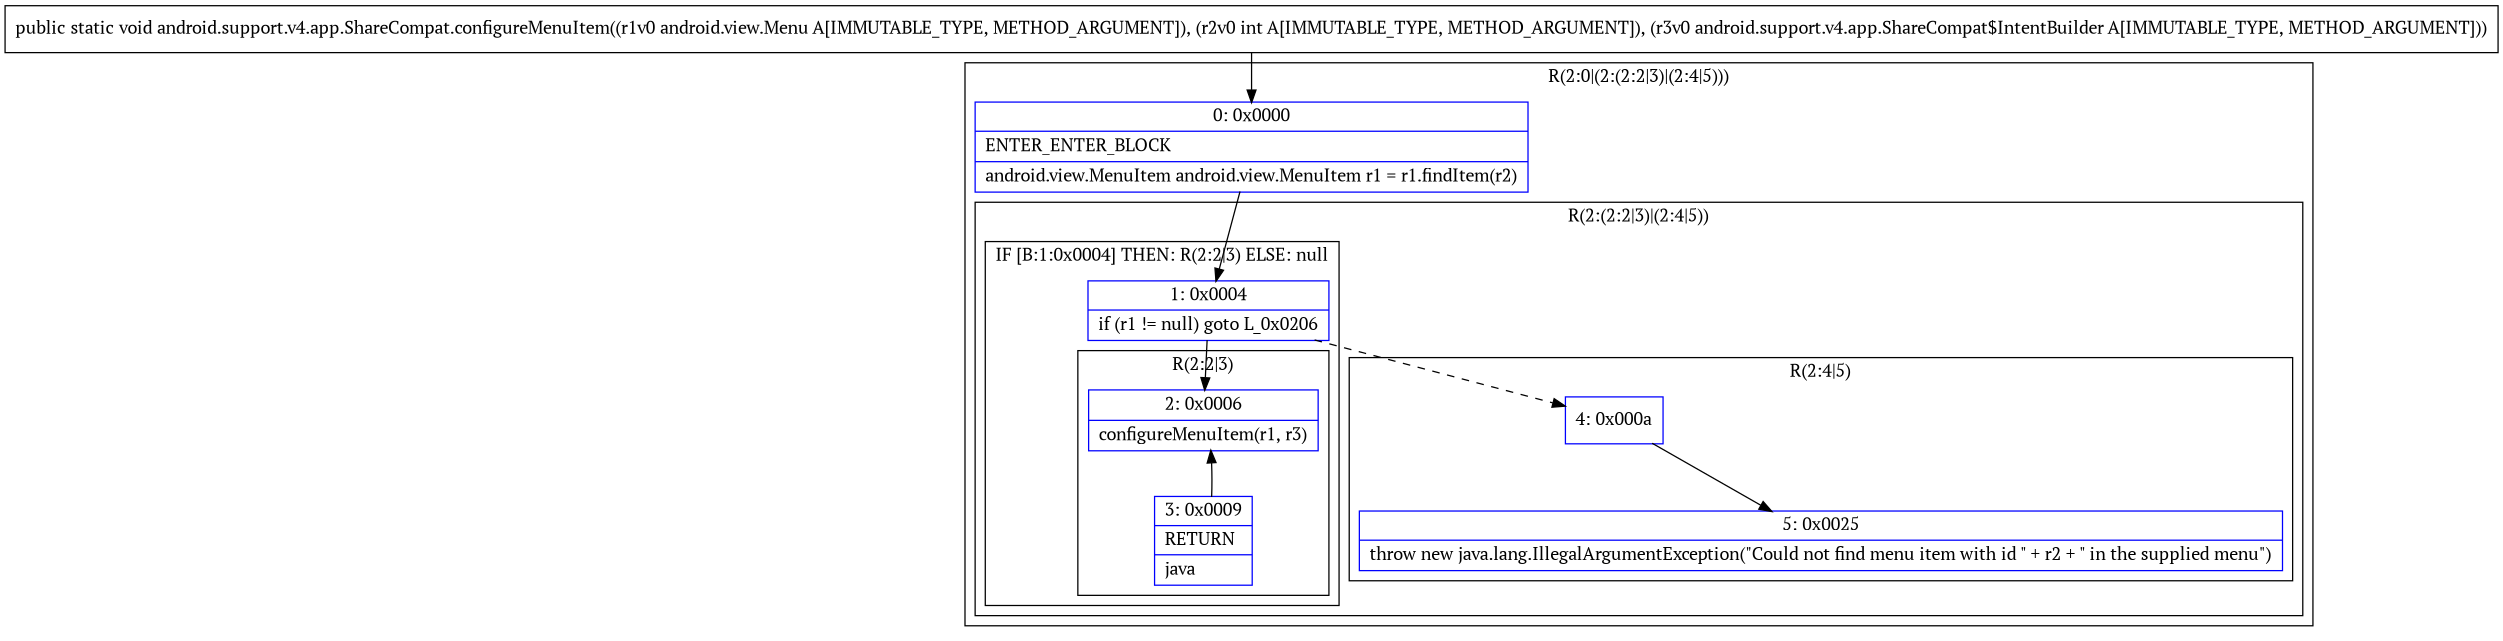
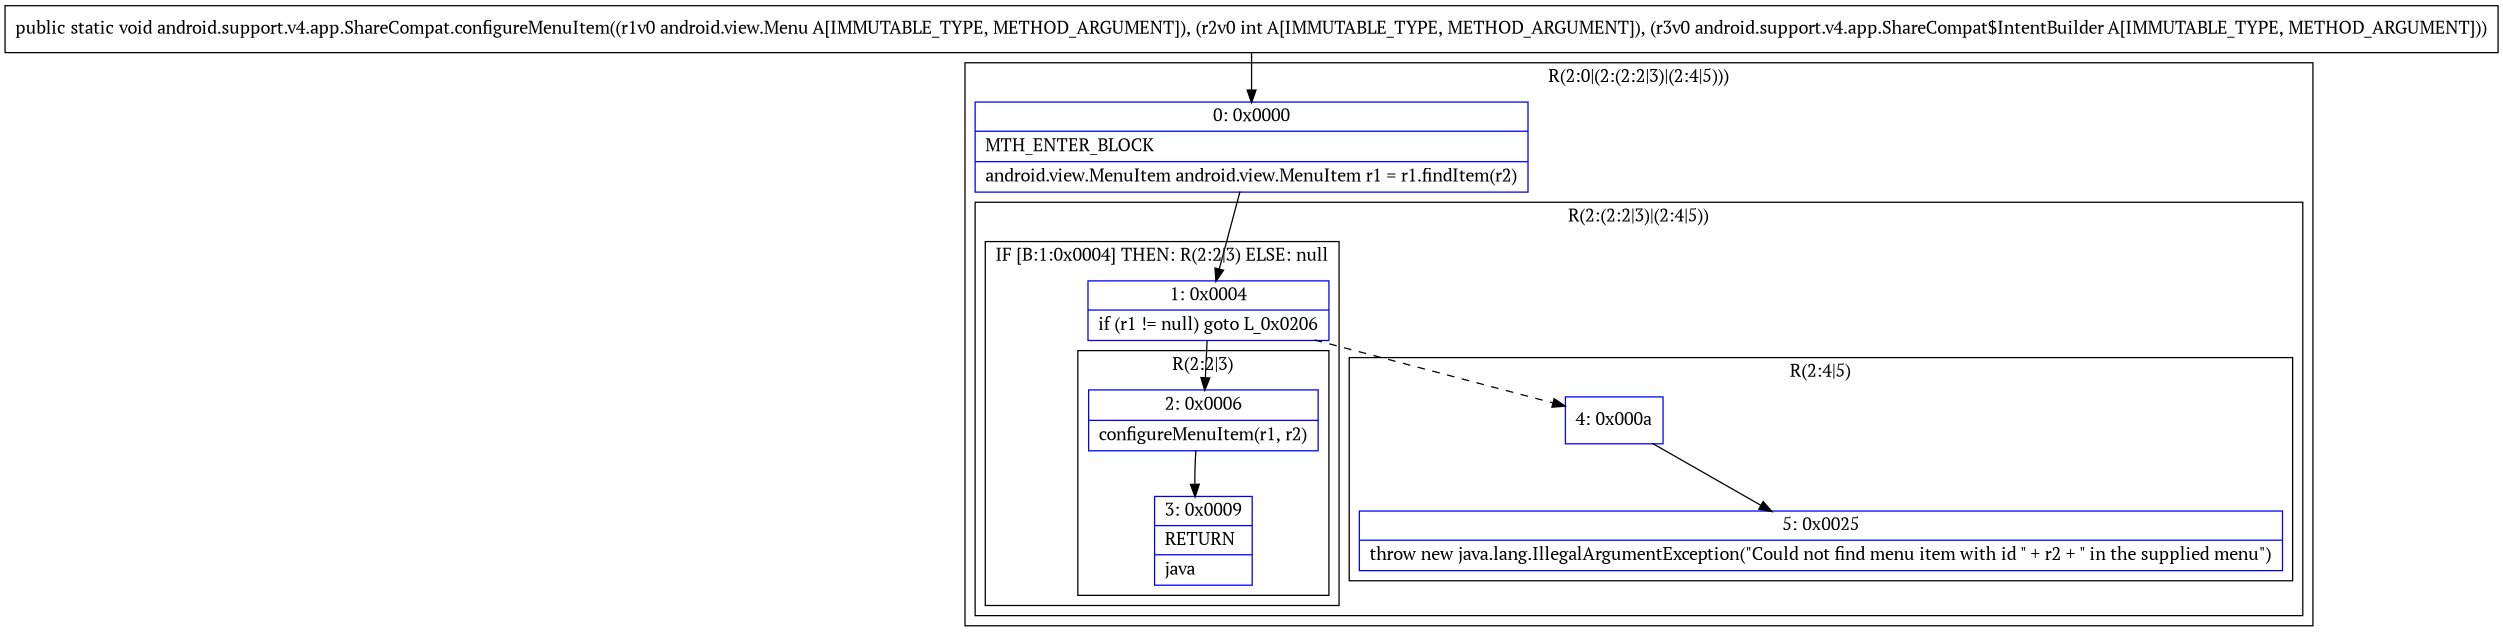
(1078, 146) -> (1070, 146)
(1203, 435) -> (1203, 435)
(1212, 480) -> (1195, 467)
